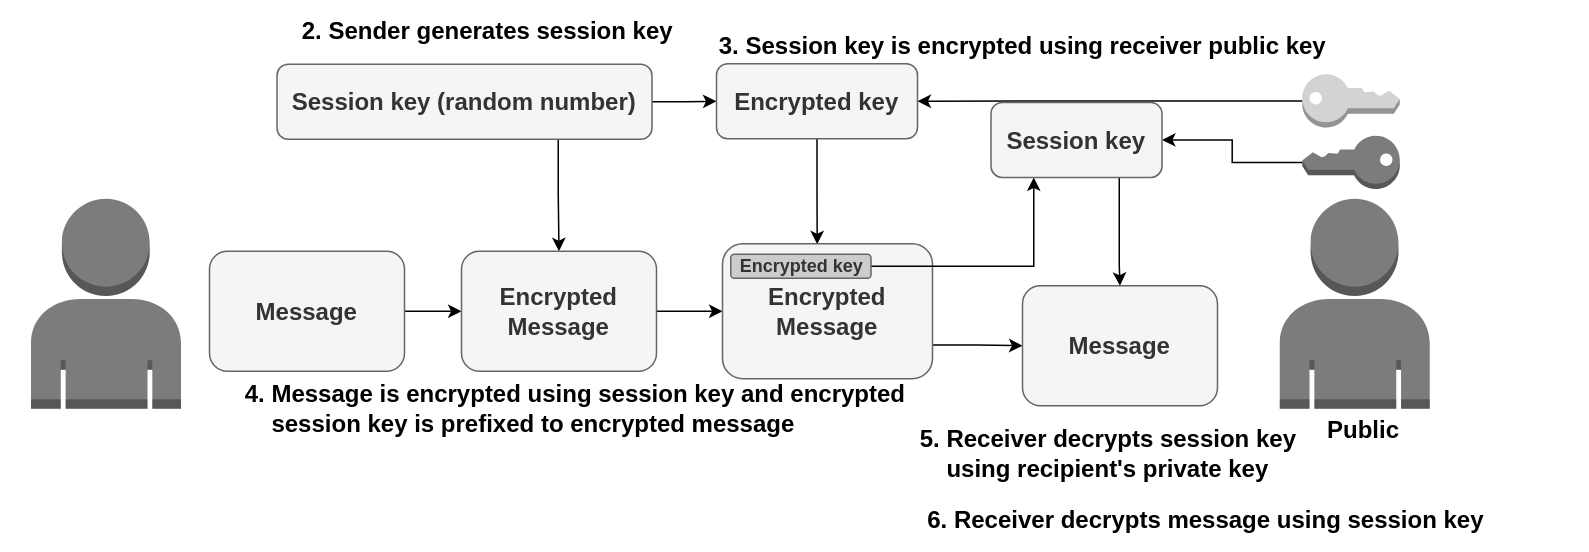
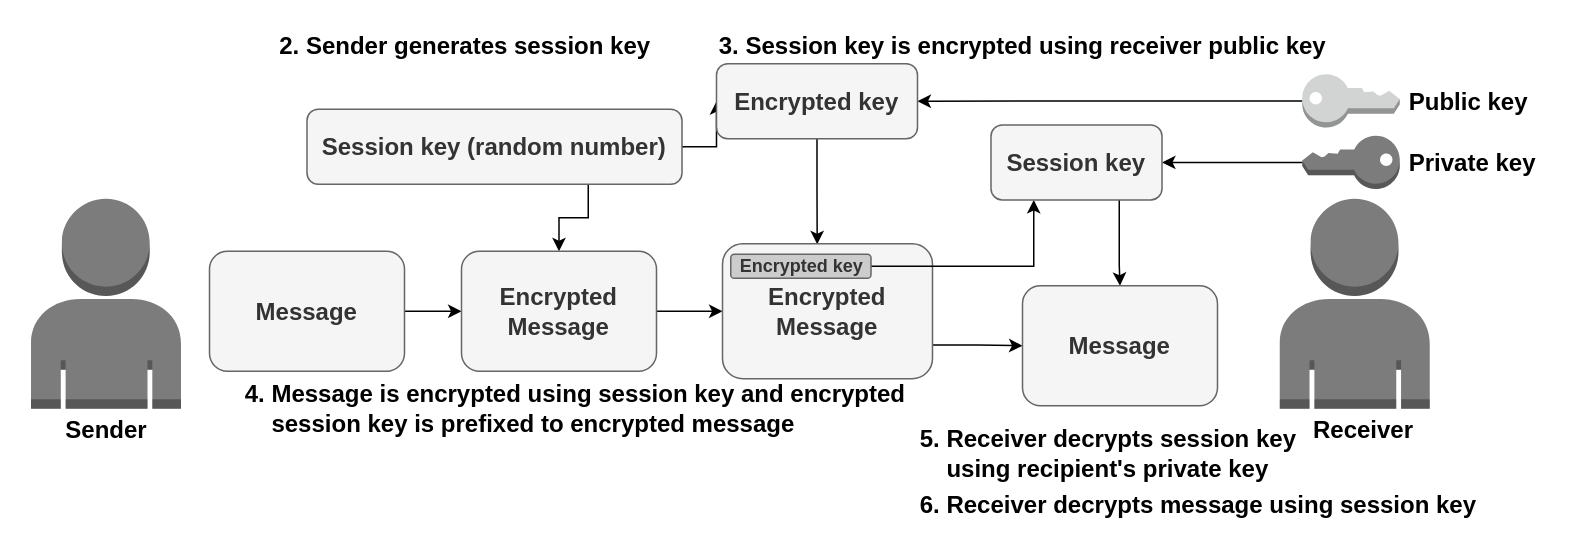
(494, 31) -> (472, 46)
none -> (1473, 101)
(464, 102) -> (494, 147)
(1076, 140) -> (1076, 162)
none -> (1481, 162)
none -> (106, 430)
(1364, 430) -> (1364, 430)
(1217, 520) -> (1210, 505)
